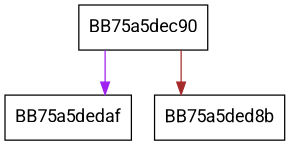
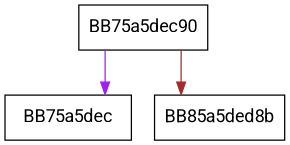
(68, 118) -> (68, 118)
(220, 118) -> (220, 118)
